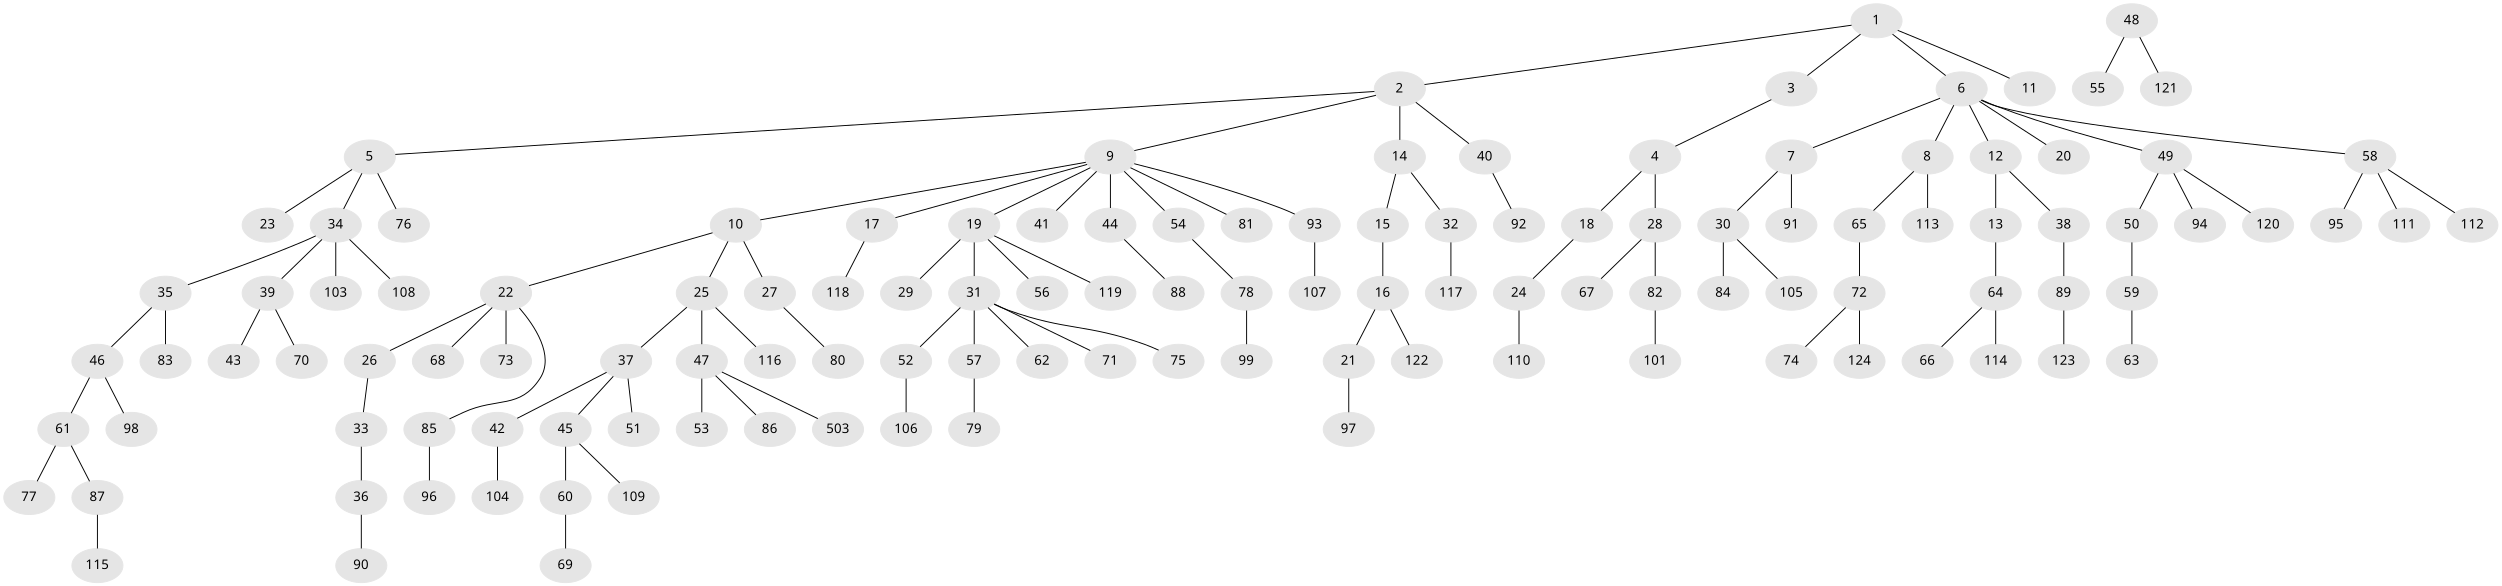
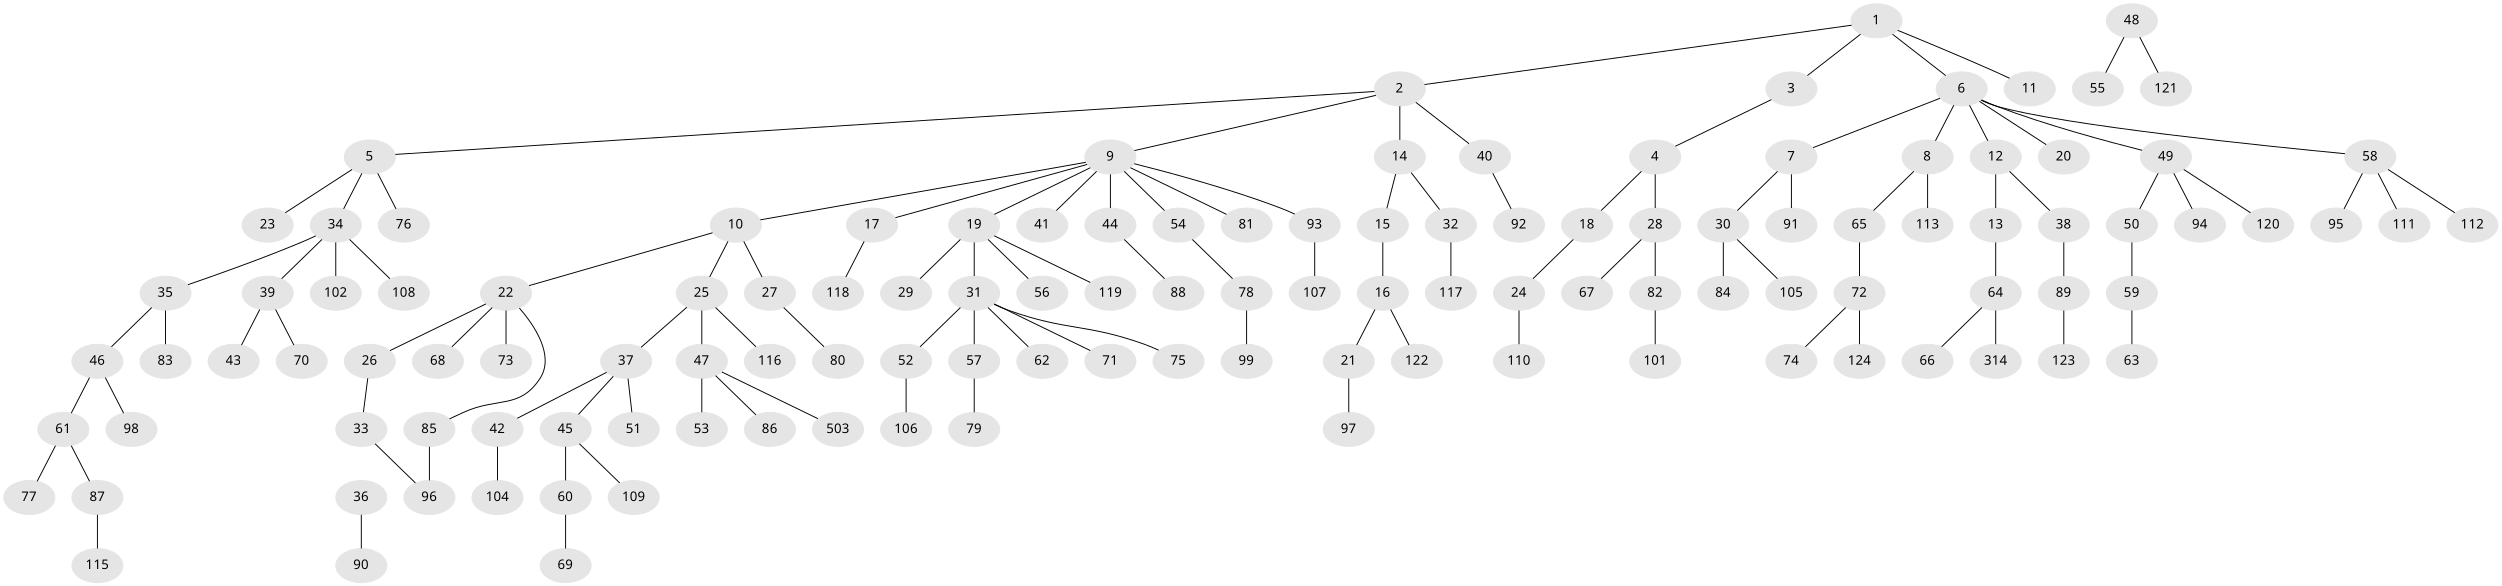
(336, 293) -> (336, 293)
(1996, 361) -> (1996, 361)
(361, 464) -> (395, 463)
